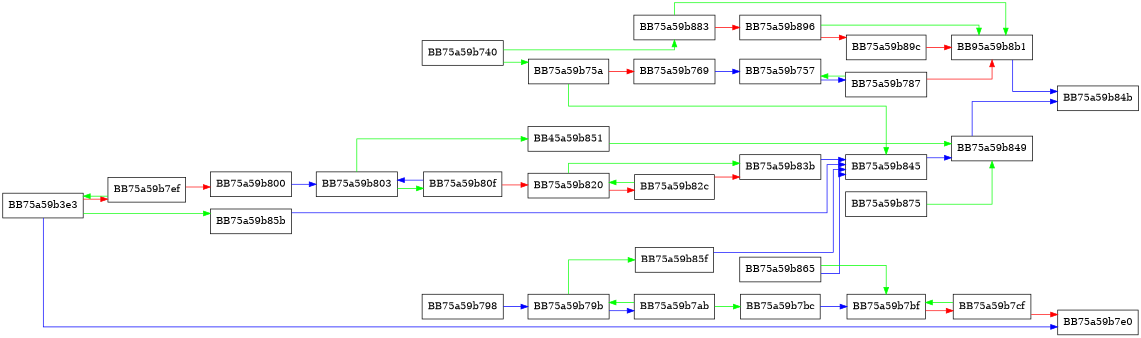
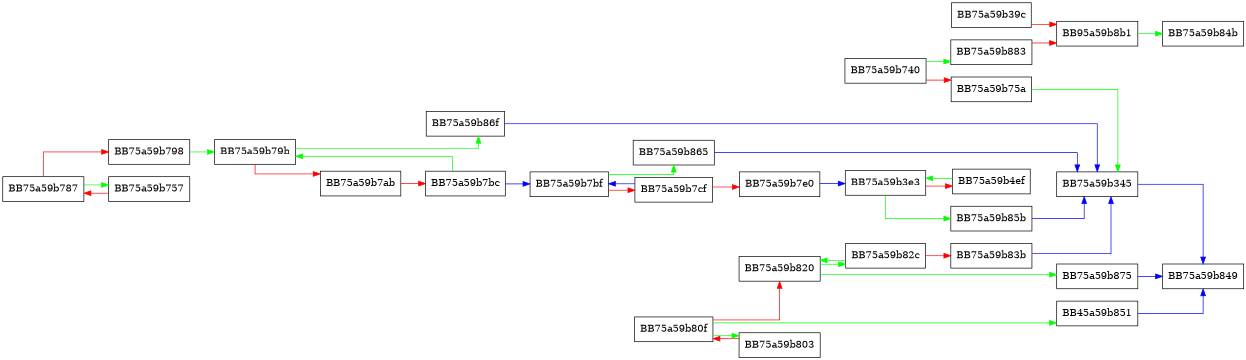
(847, 3) -> (1041, 43)
(780, 28) -> none
(886, 47) -> (991, 15)
(512, 62) -> (935, 80)
(674, 72) -> none
(966, 79) -> (60, 152)
(826, 80) -> (100, 193)
(1016, 91) -> (1147, 34)
(994, 102) -> none
(422, 139) -> (881, 323)
(777, 144) -> (1179, 314)
(646, 163) -> (935, 275)
(886, 167) -> (1097, 184)
(414, 180) -> (723, 336)
(251, 184) -> none
(407, 188) -> (729, 339)
(147, 190) -> (991, 182)
(618, 190) -> (825, 264)
(978, 204) -> (1147, 276)
(674, 260) -> (465, 124)
(865, 265) -> (642, 175)
(625, 302) -> (385, 156)
(943, 302) -> (625, 184)
(512, 307) -> (199, 152)
(724, 307) -> (410, 184)
(618, 311) -> (279, 174)
(493, 327) -> (829, 184)
